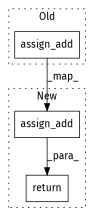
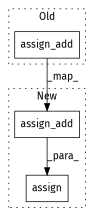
(47, 188) -> (47, 188)
